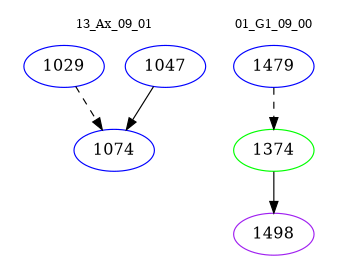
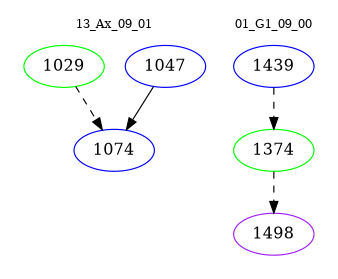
(64, 66) -> (64, 66)
(274, 66) -> (274, 66)
(274, 187) -> (274, 187)
